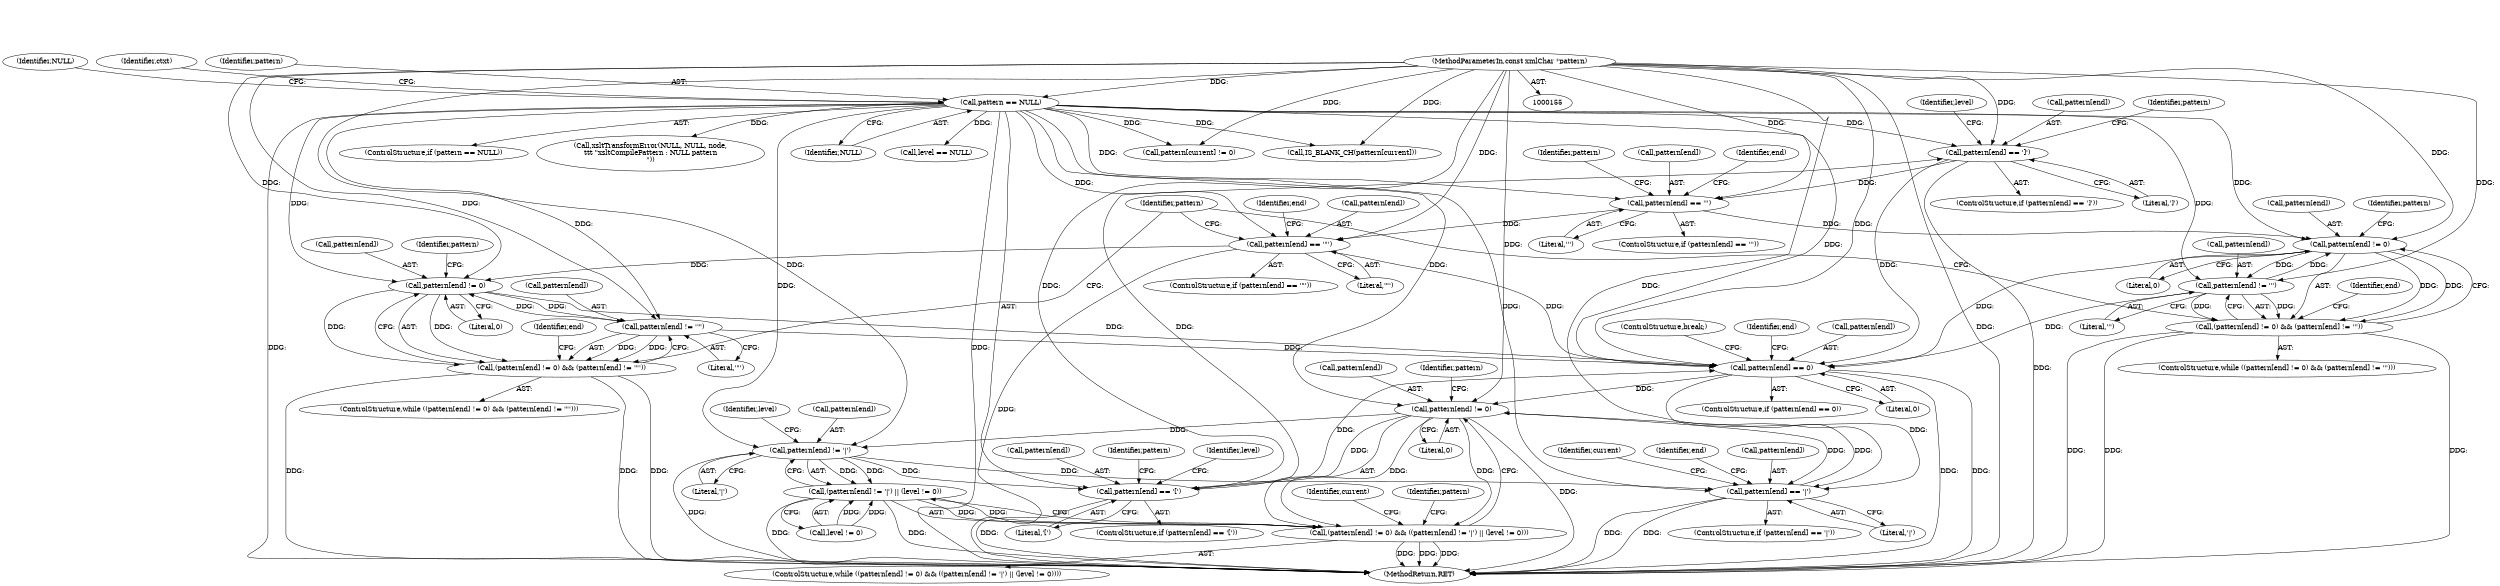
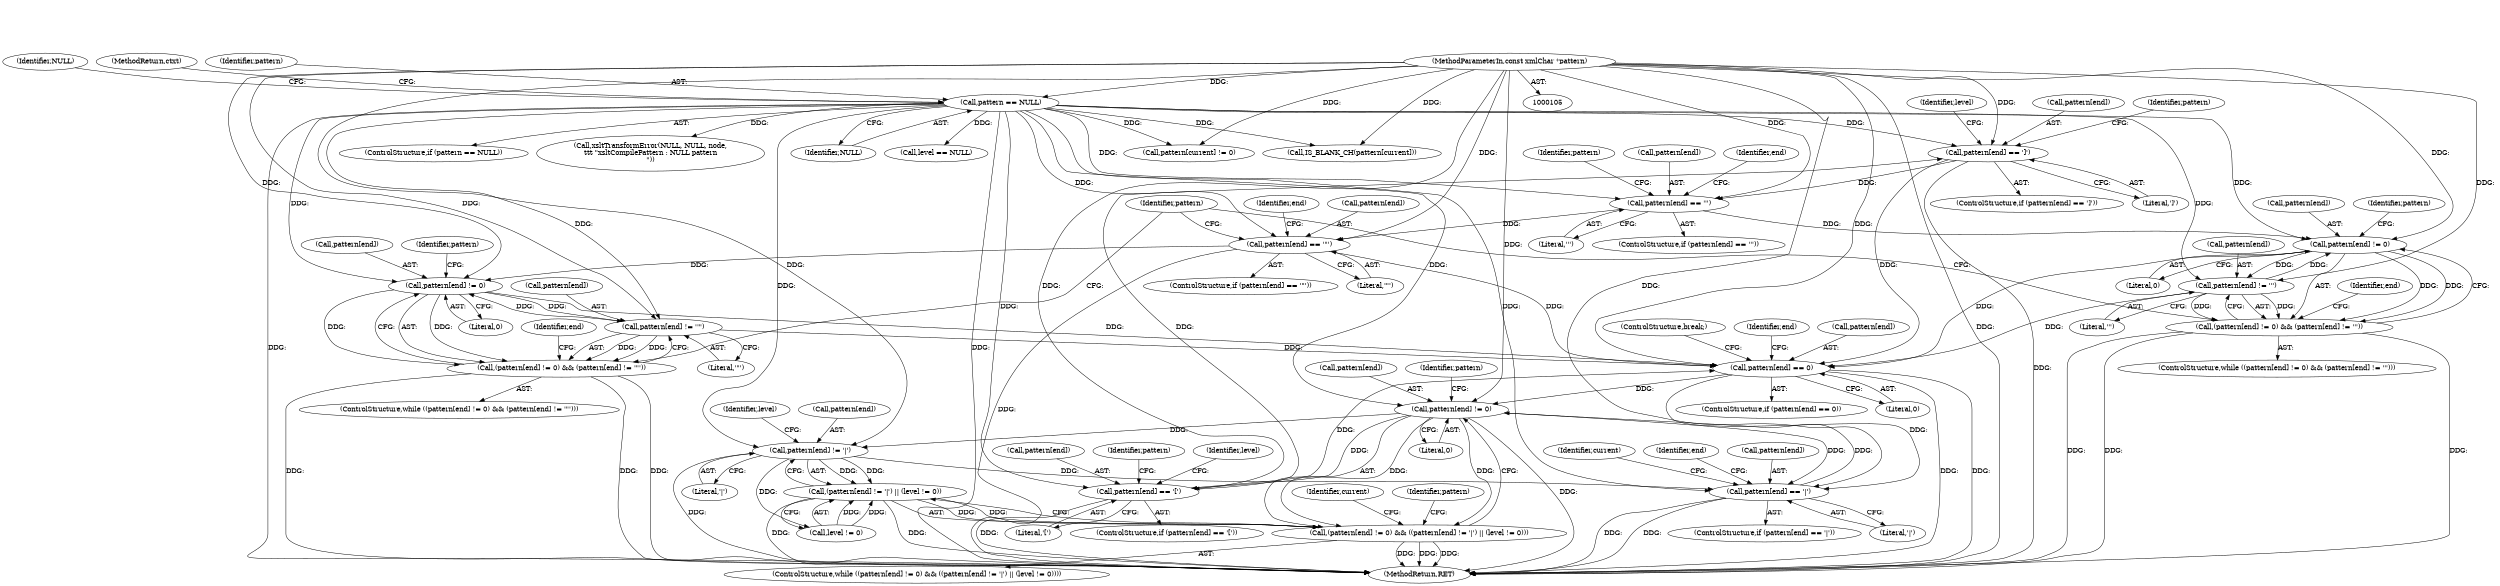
(147, 62) -> (147, 62)
(1548, 103) -> (1548, 103)
(1697, 129) -> none
(1010, 307) -> (1010, 307)
(962, 482) -> (758, 499)
